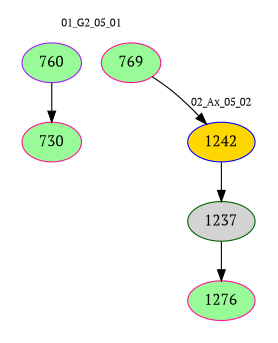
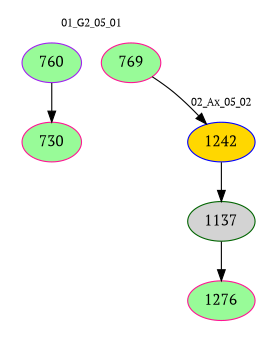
(221, 221) -> (221, 221)
